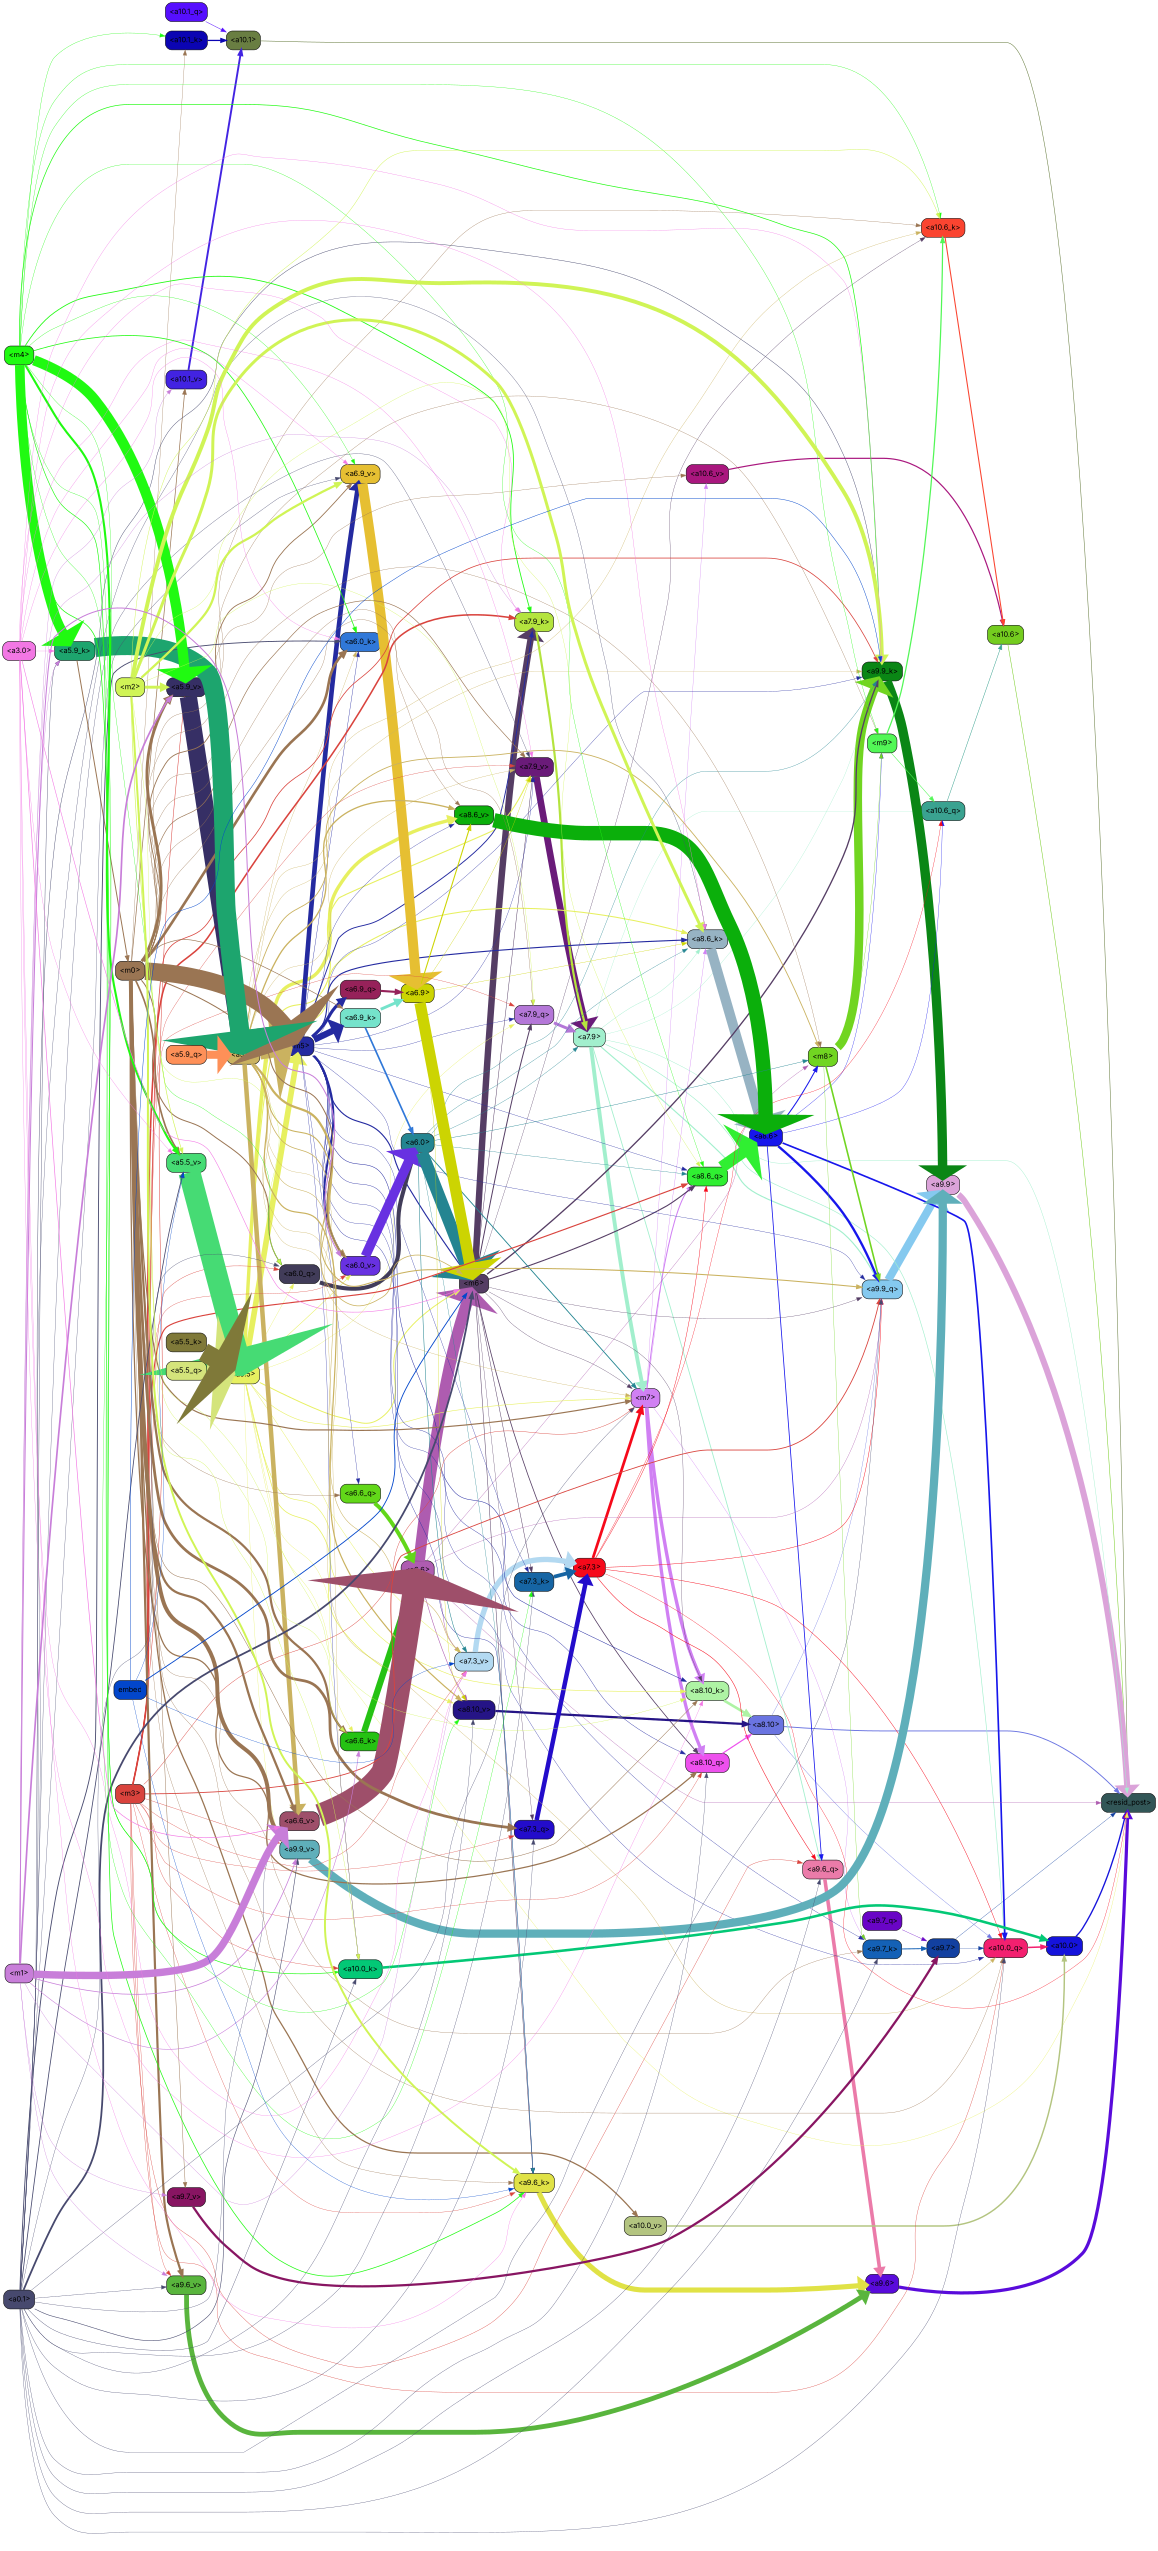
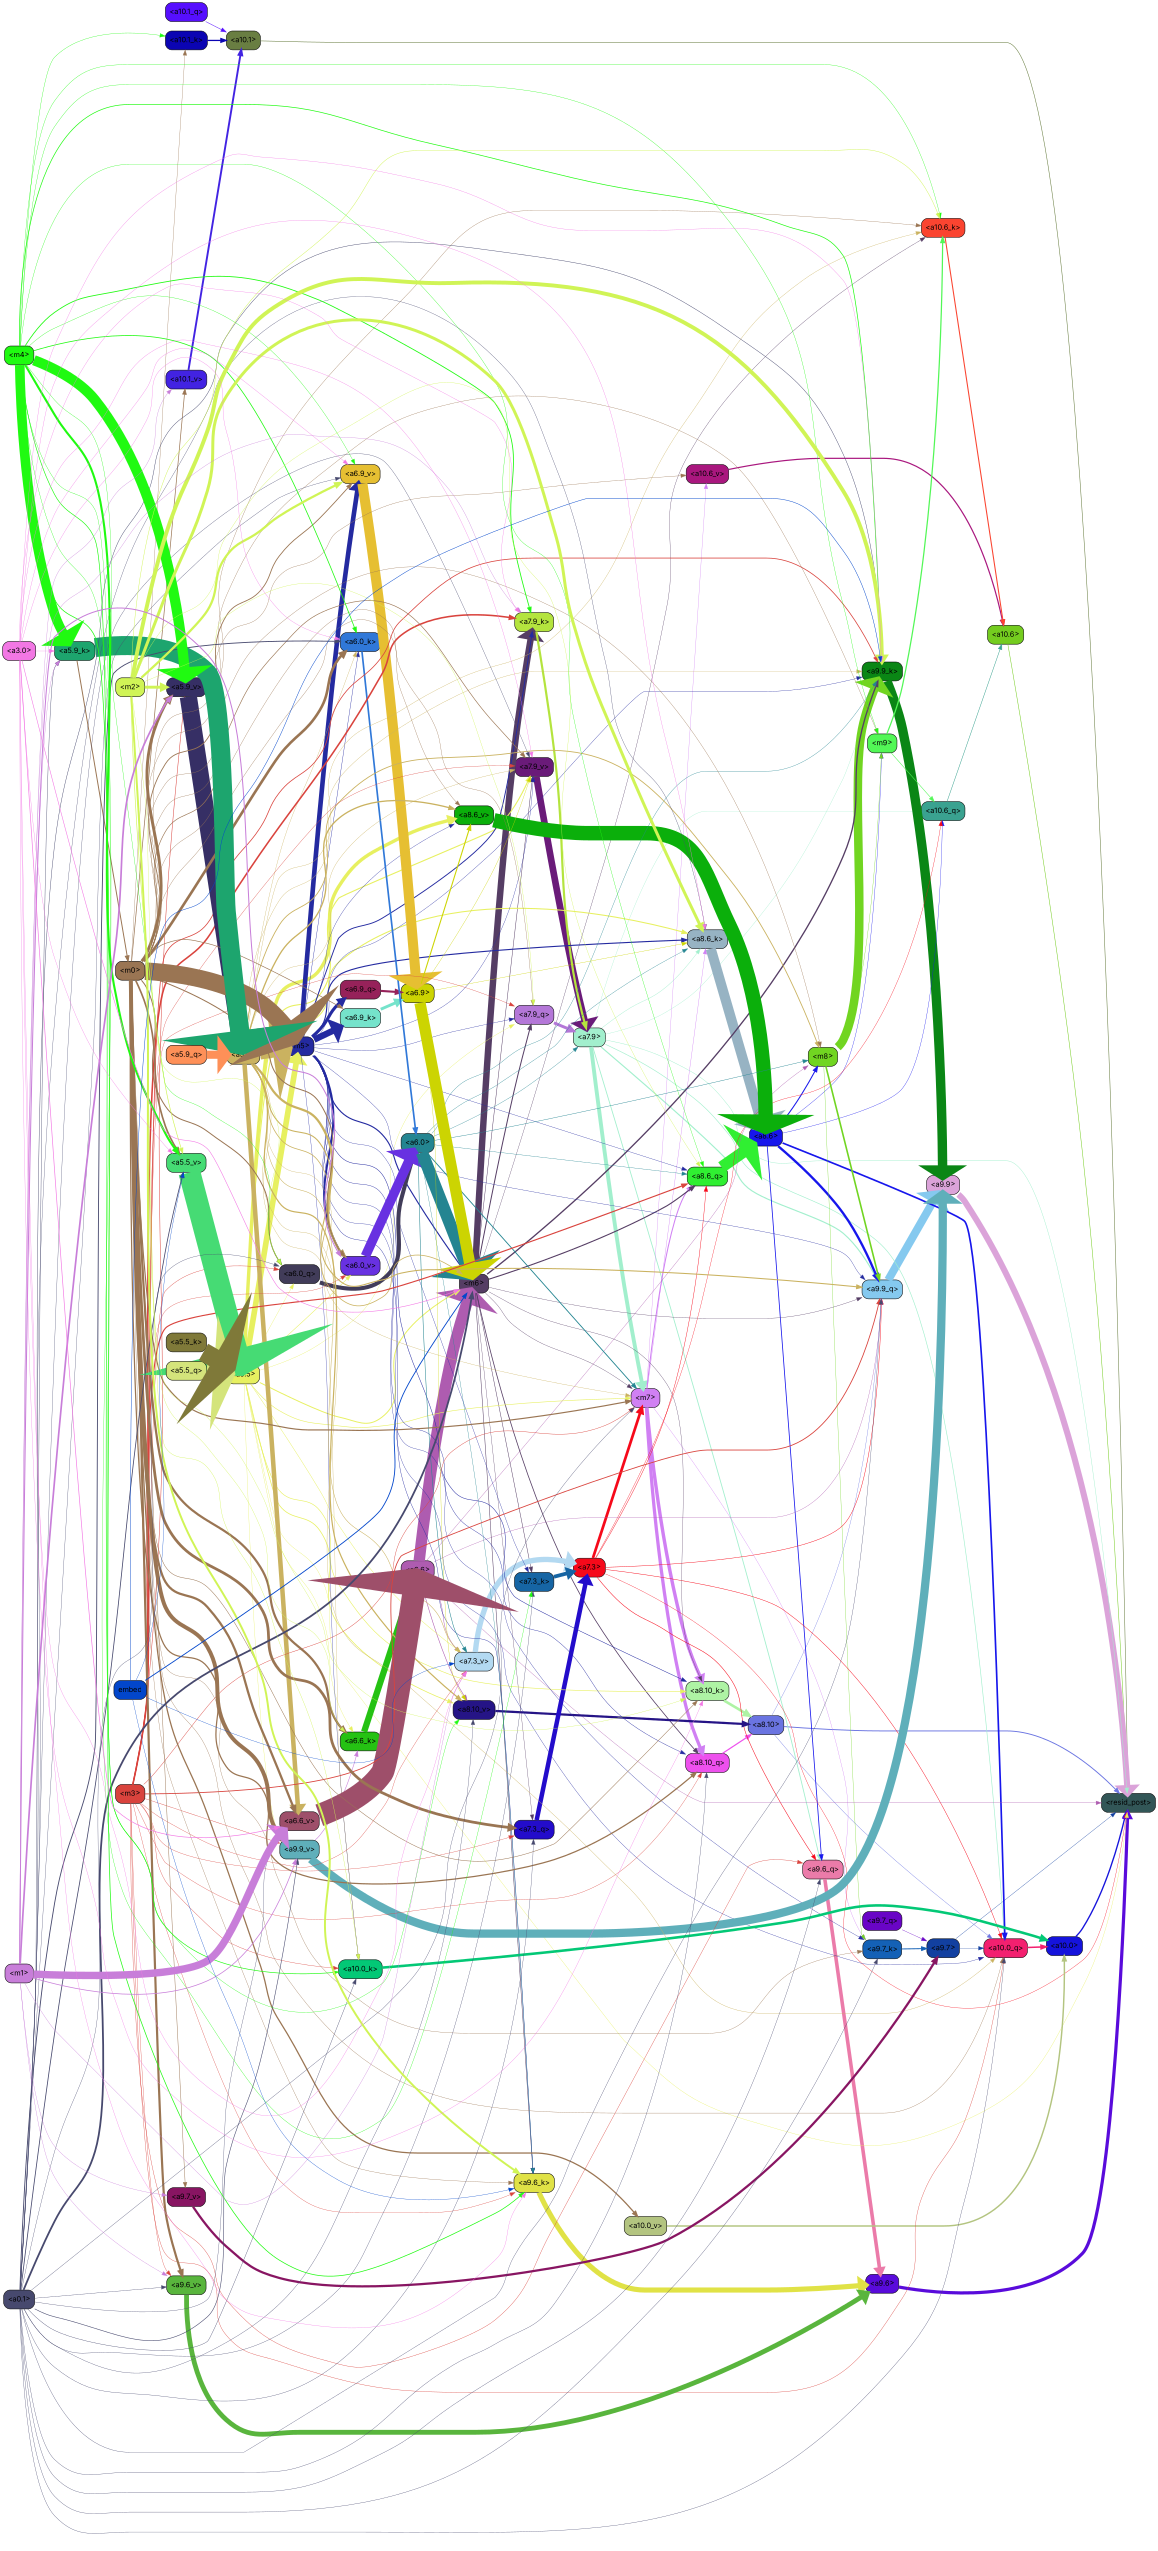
(388, 1078) -> (388, 890)
(360, 1494) -> none
(261, 1998) -> (345, 1790)
